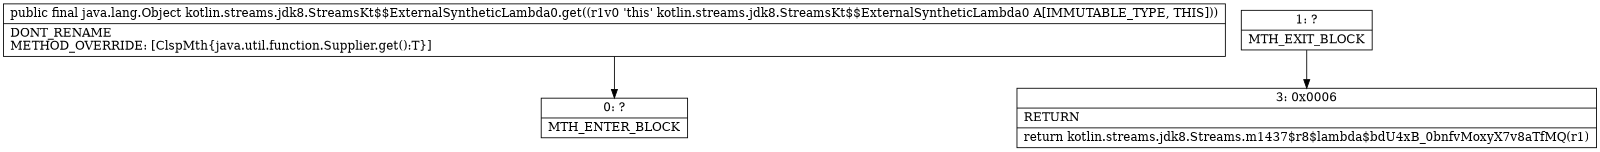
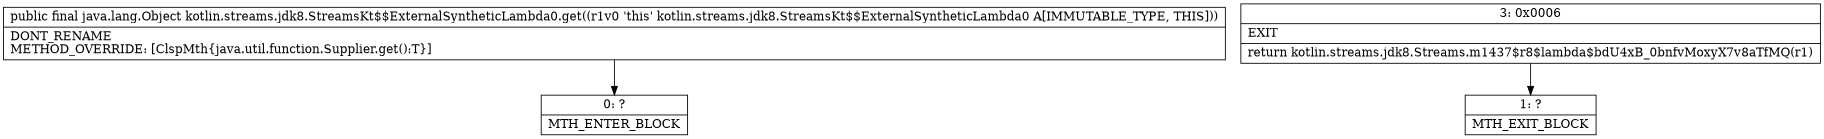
(1307, 65) -> (1531, 75)
(1052, 118) -> (1263, 33)
